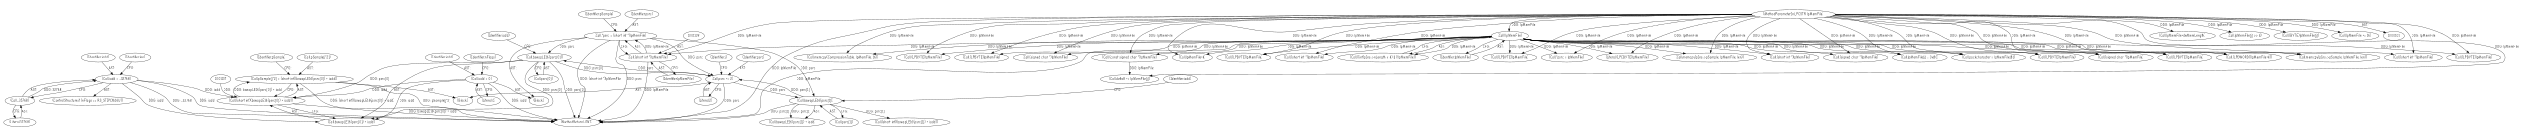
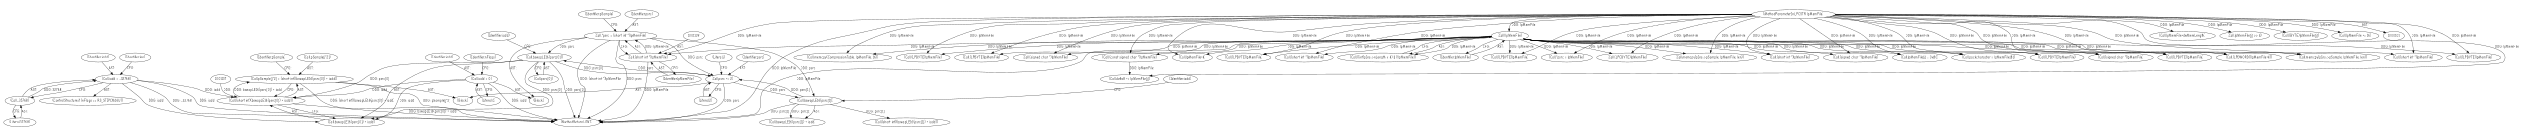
(719, 58) -> (719, 58)
(1627, 58) -> (1627, 58)
(844, 122) -> none
